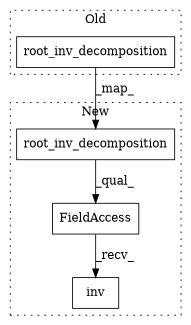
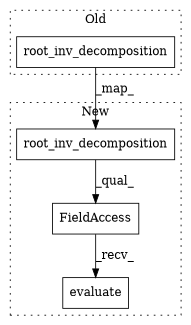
(96, 293) -> (96, 293)
